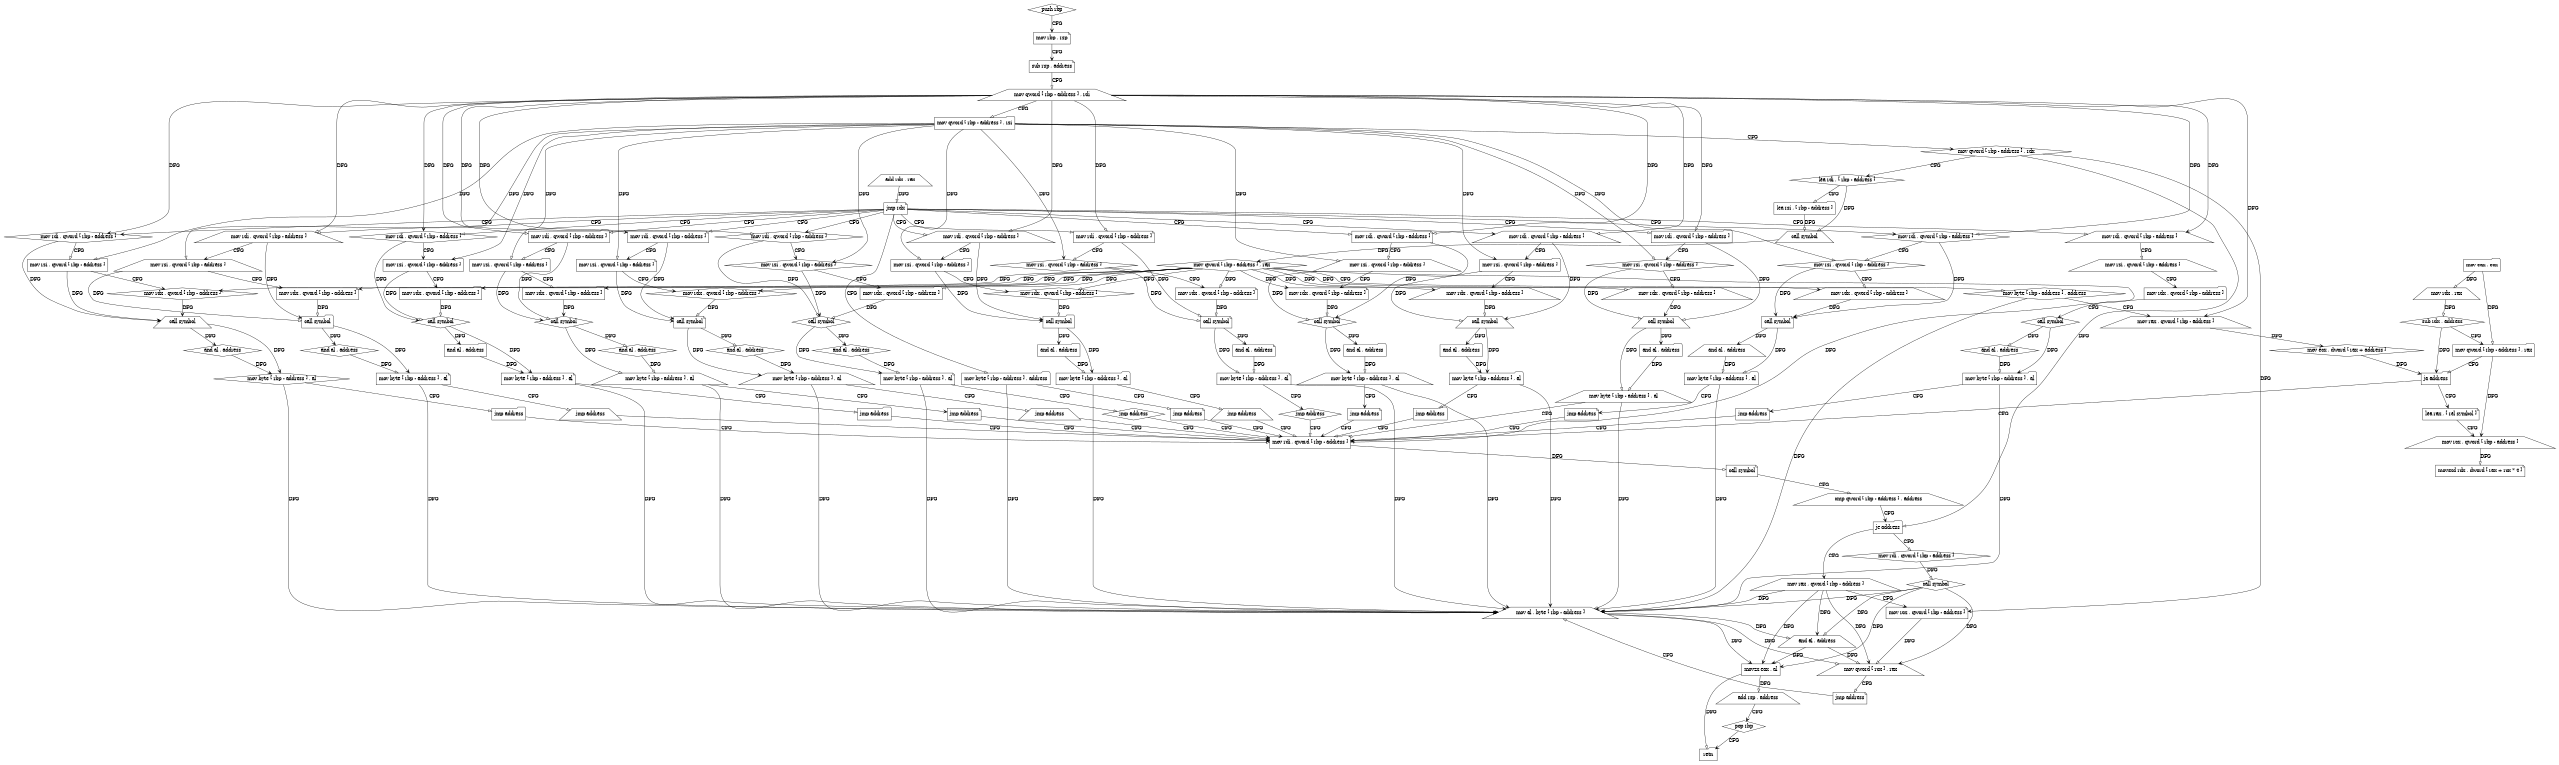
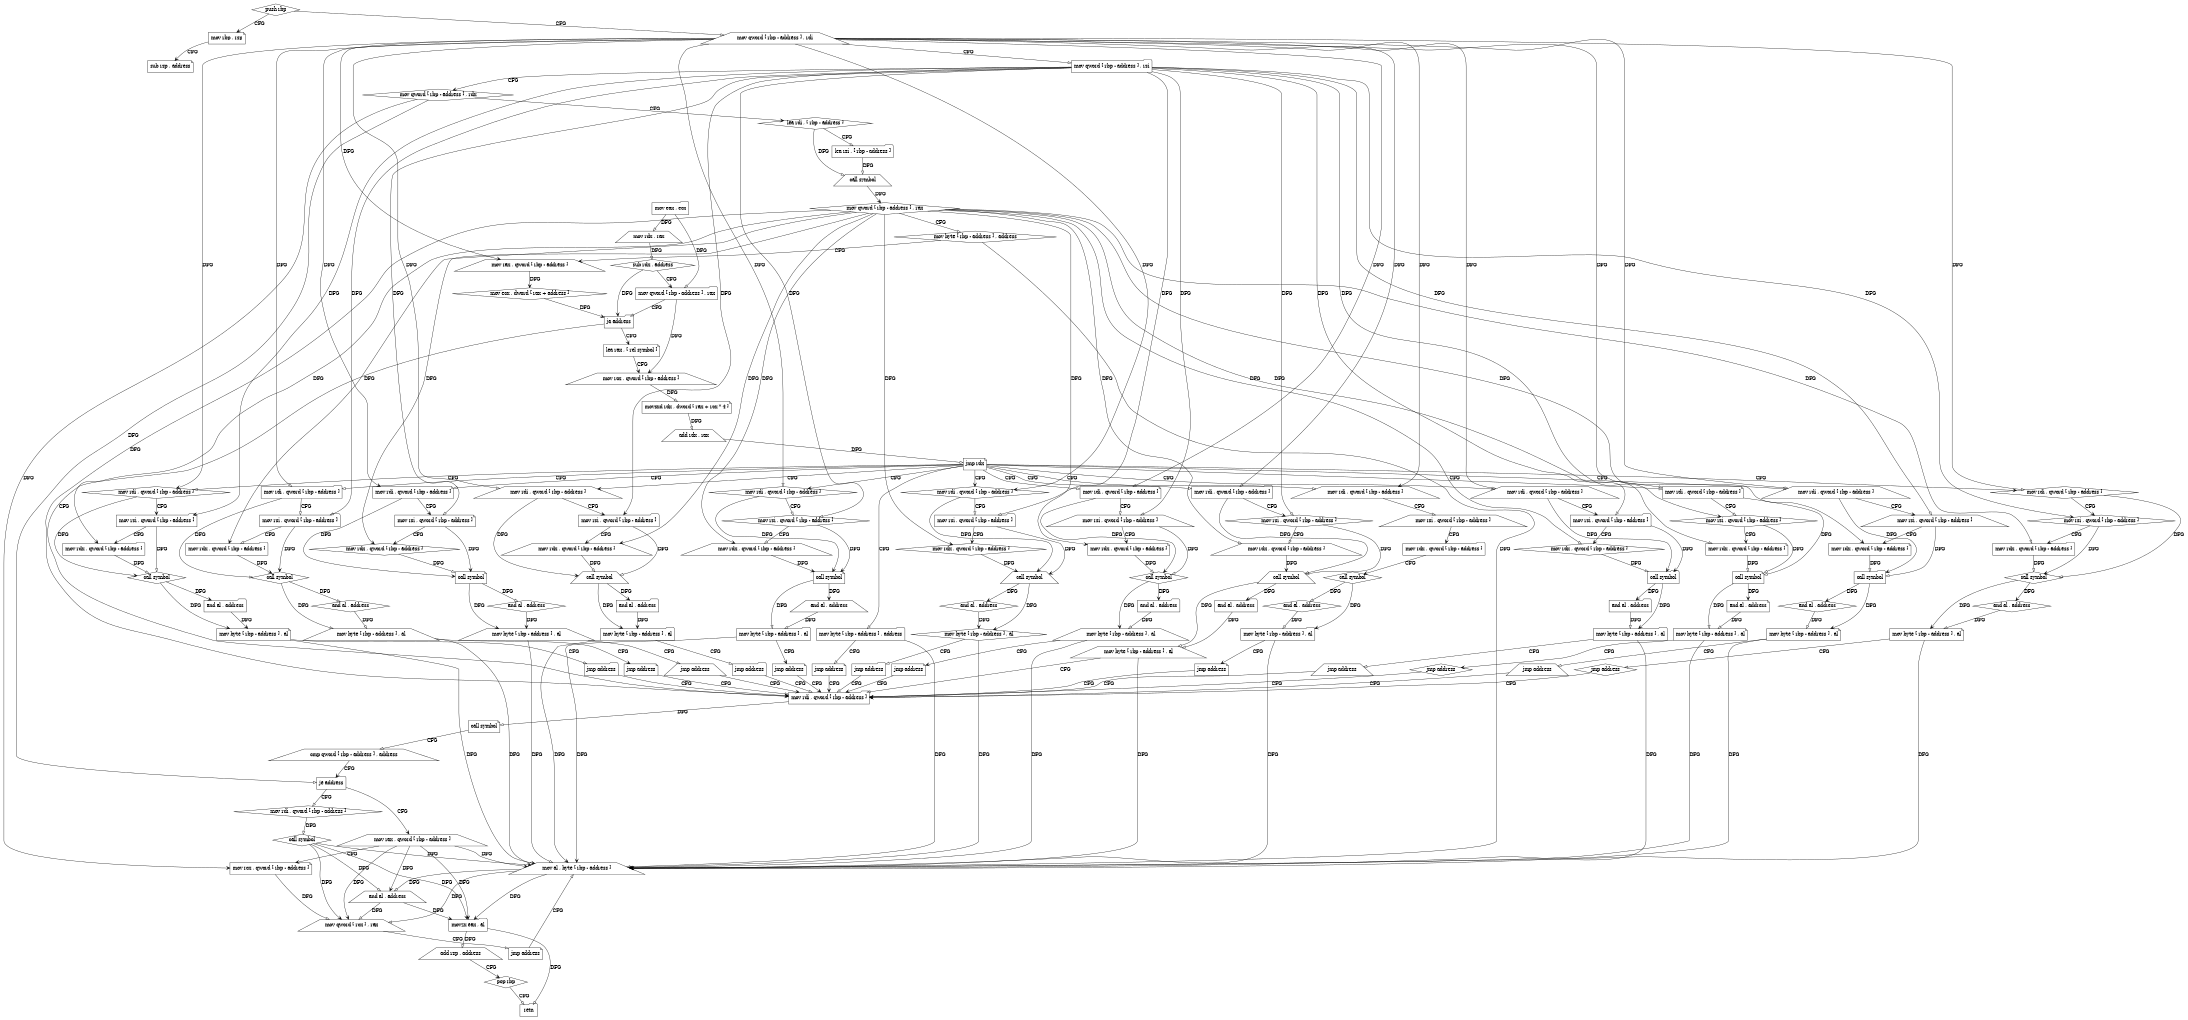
(1052, 79) -> (508, 23)
none -> (690, 420)
(1728, 739) -> (516, 994)
